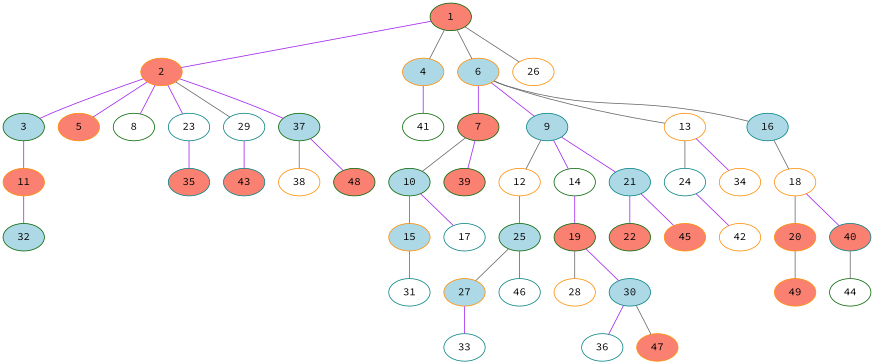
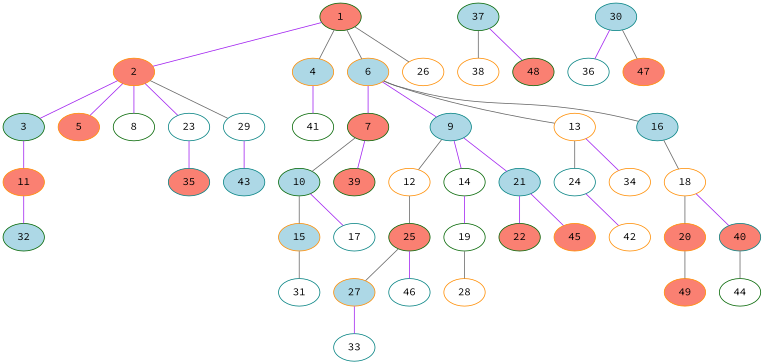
(232, 98) -> none
(244, 182) -> (244, 182)
(520, 237) -> (409, 237)
(575, 237) -> (465, 237)
(602, 265) -> none
